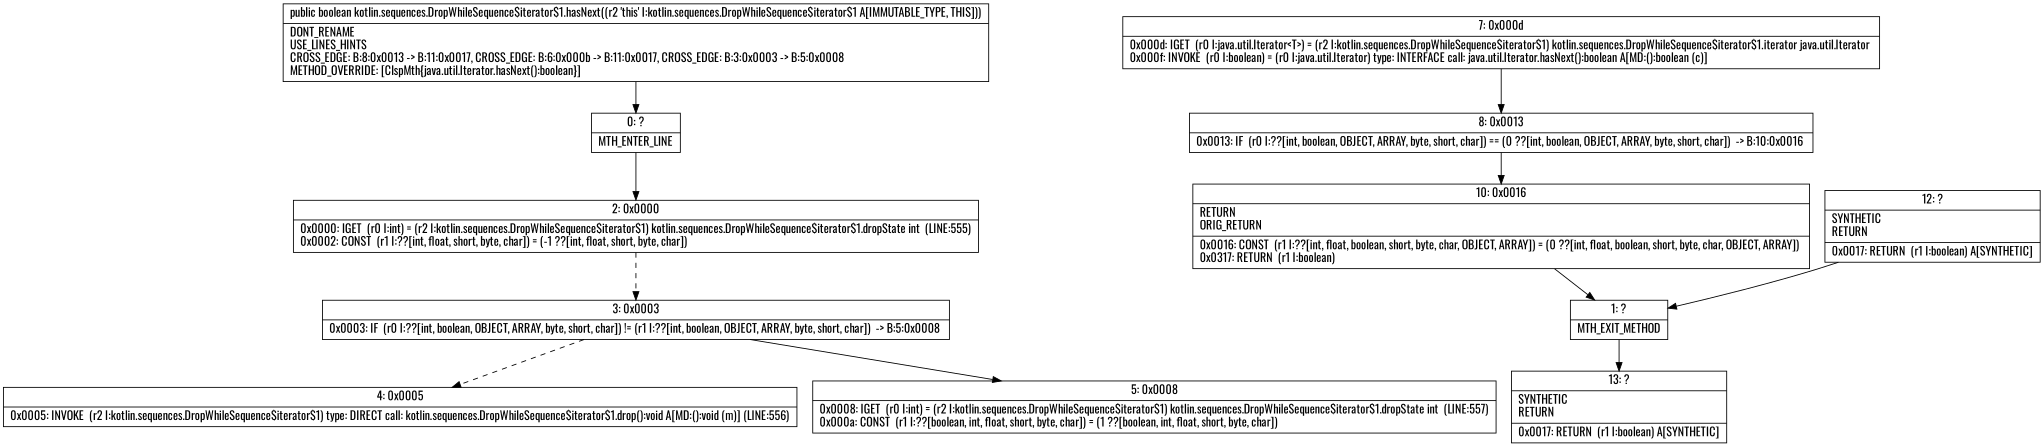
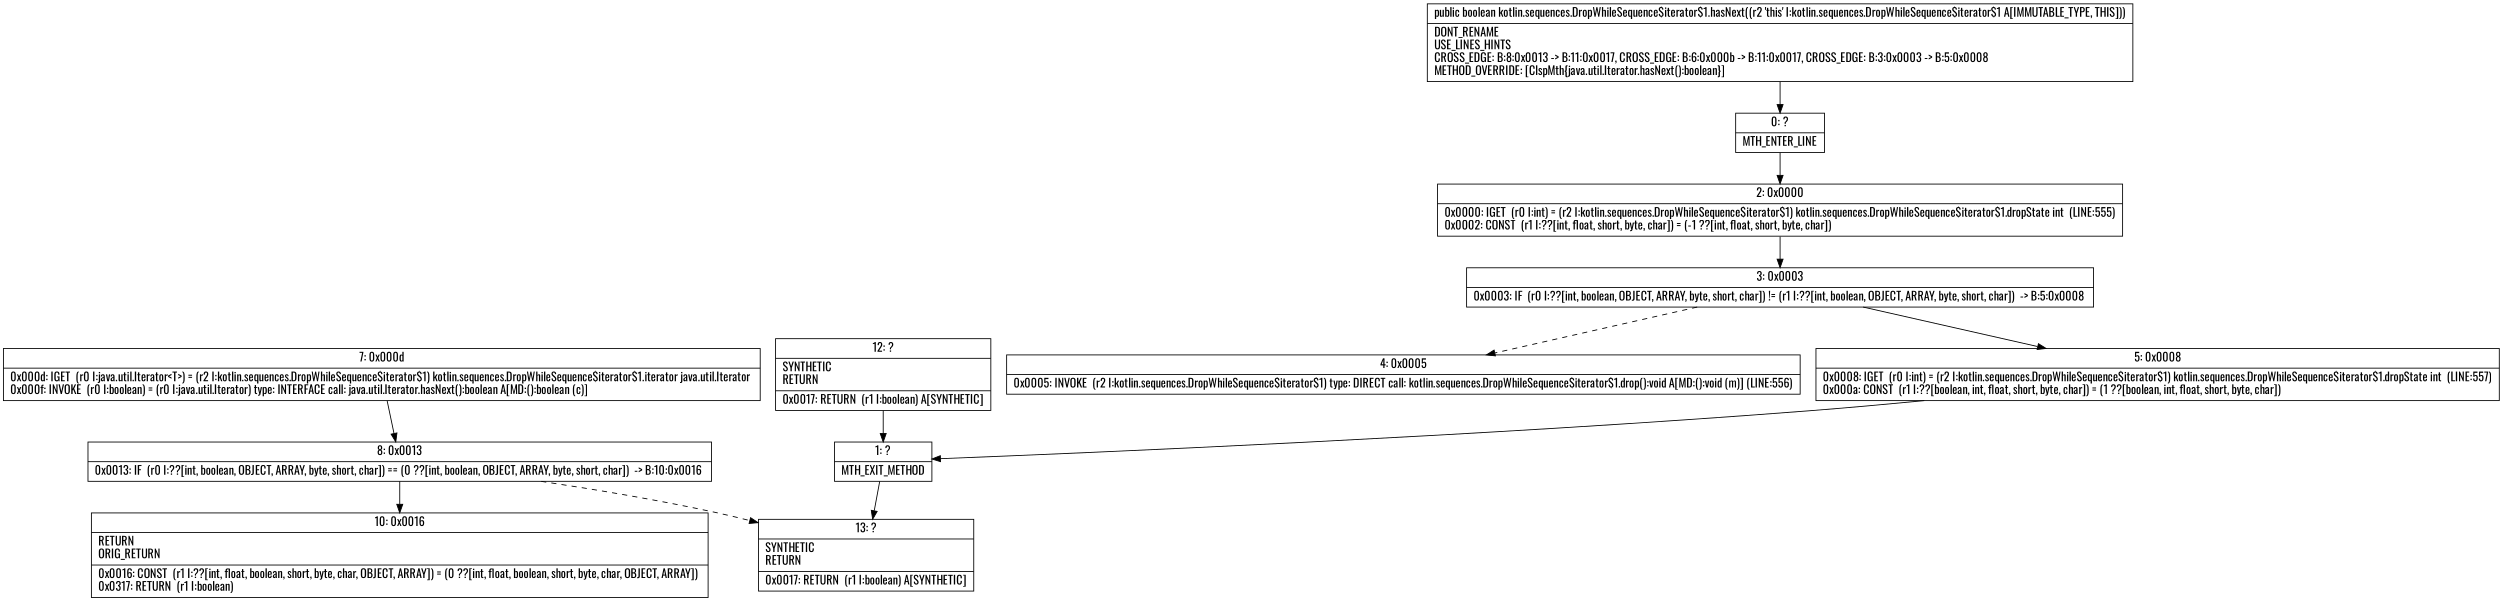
(636, 272) -> (1780, 248)
(1571, 282) -> (1433, 435)
none -> (646, 499)
